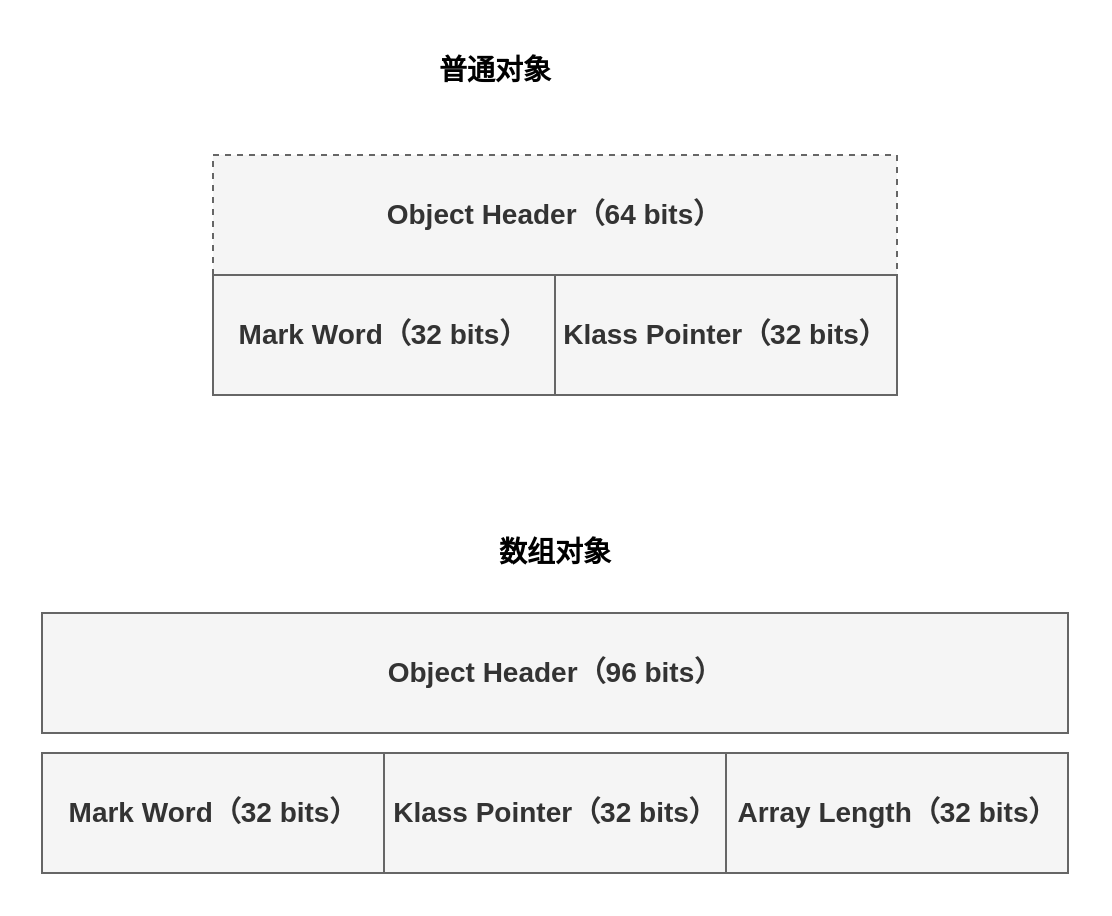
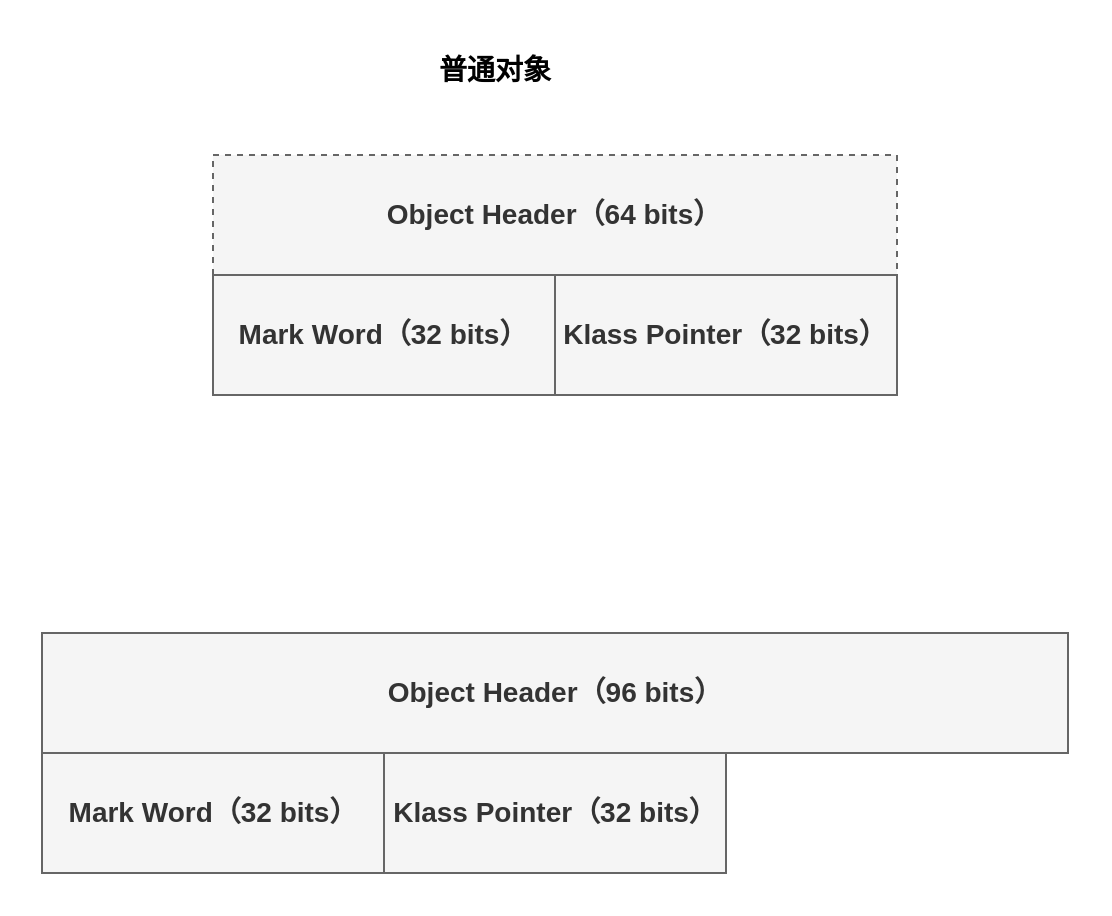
(555, 552) -> none
(555, 673) -> (555, 693)
(897, 813) -> none
